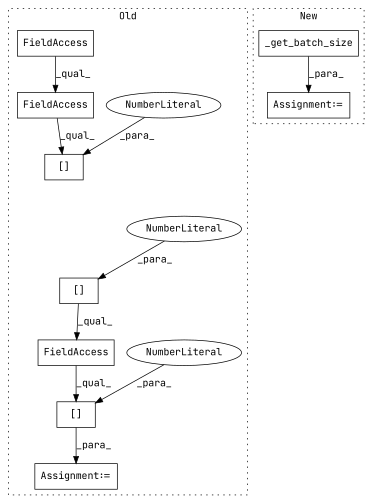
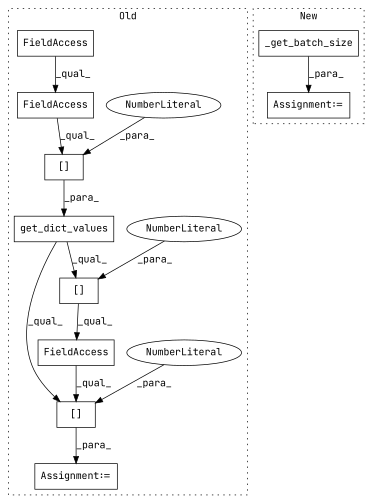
none -> (64, 229)
